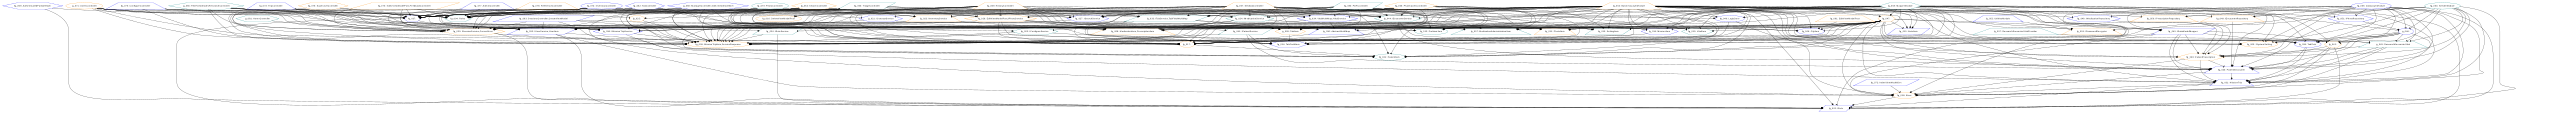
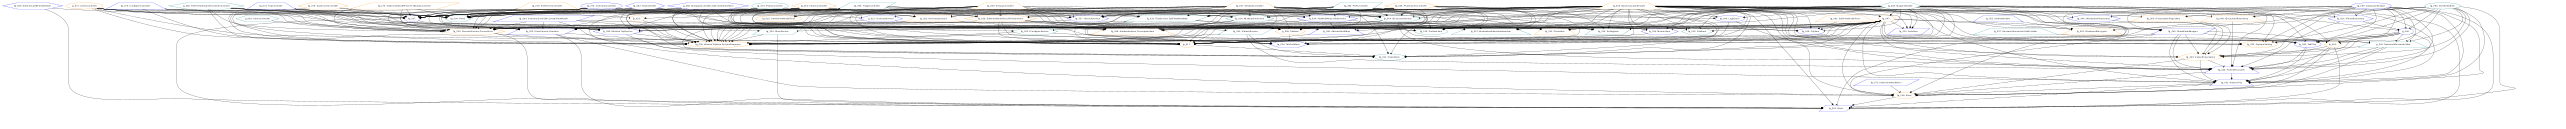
(487, 6) -> none
(1283, 24) -> (1152, 23)
